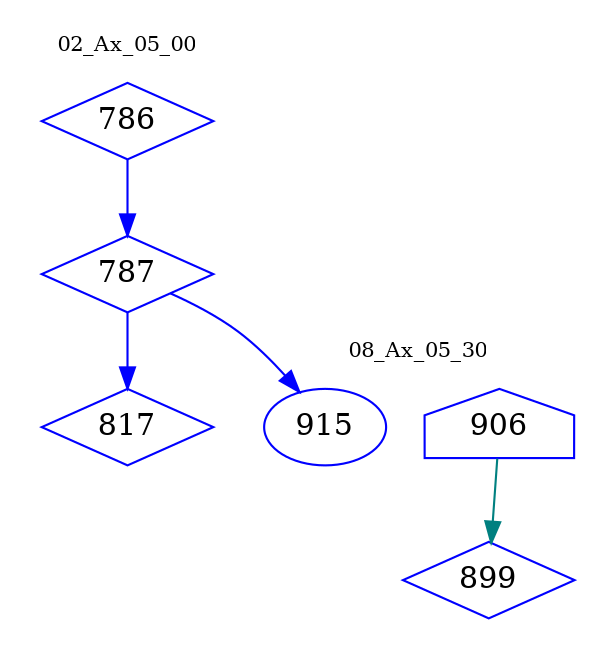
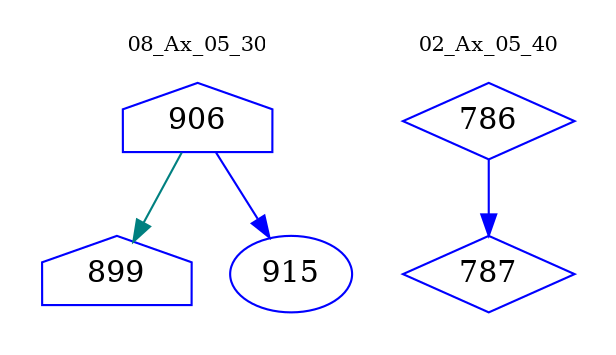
(128, 46) -> (489, 46)
(215, 316) -> (237, 186)
(128, 427) -> none
(489, 580) -> (117, 274)
